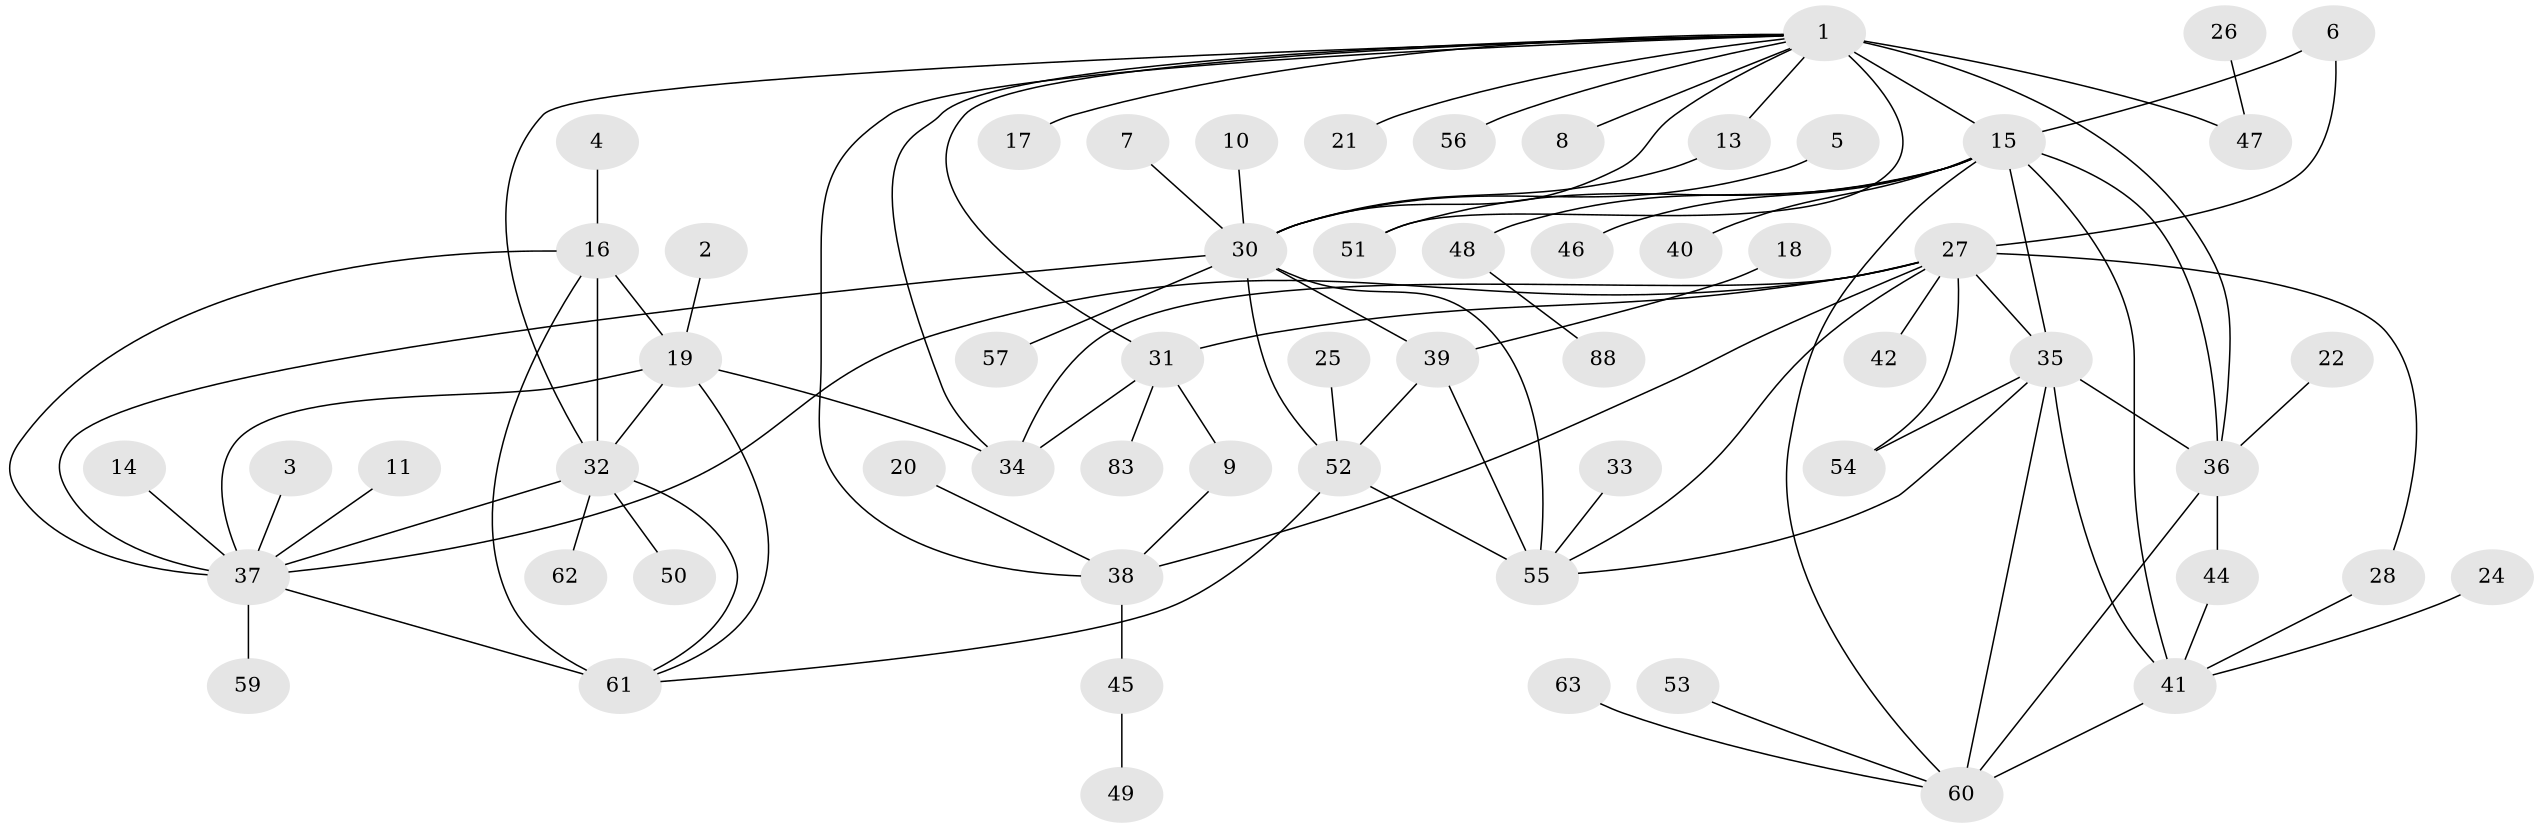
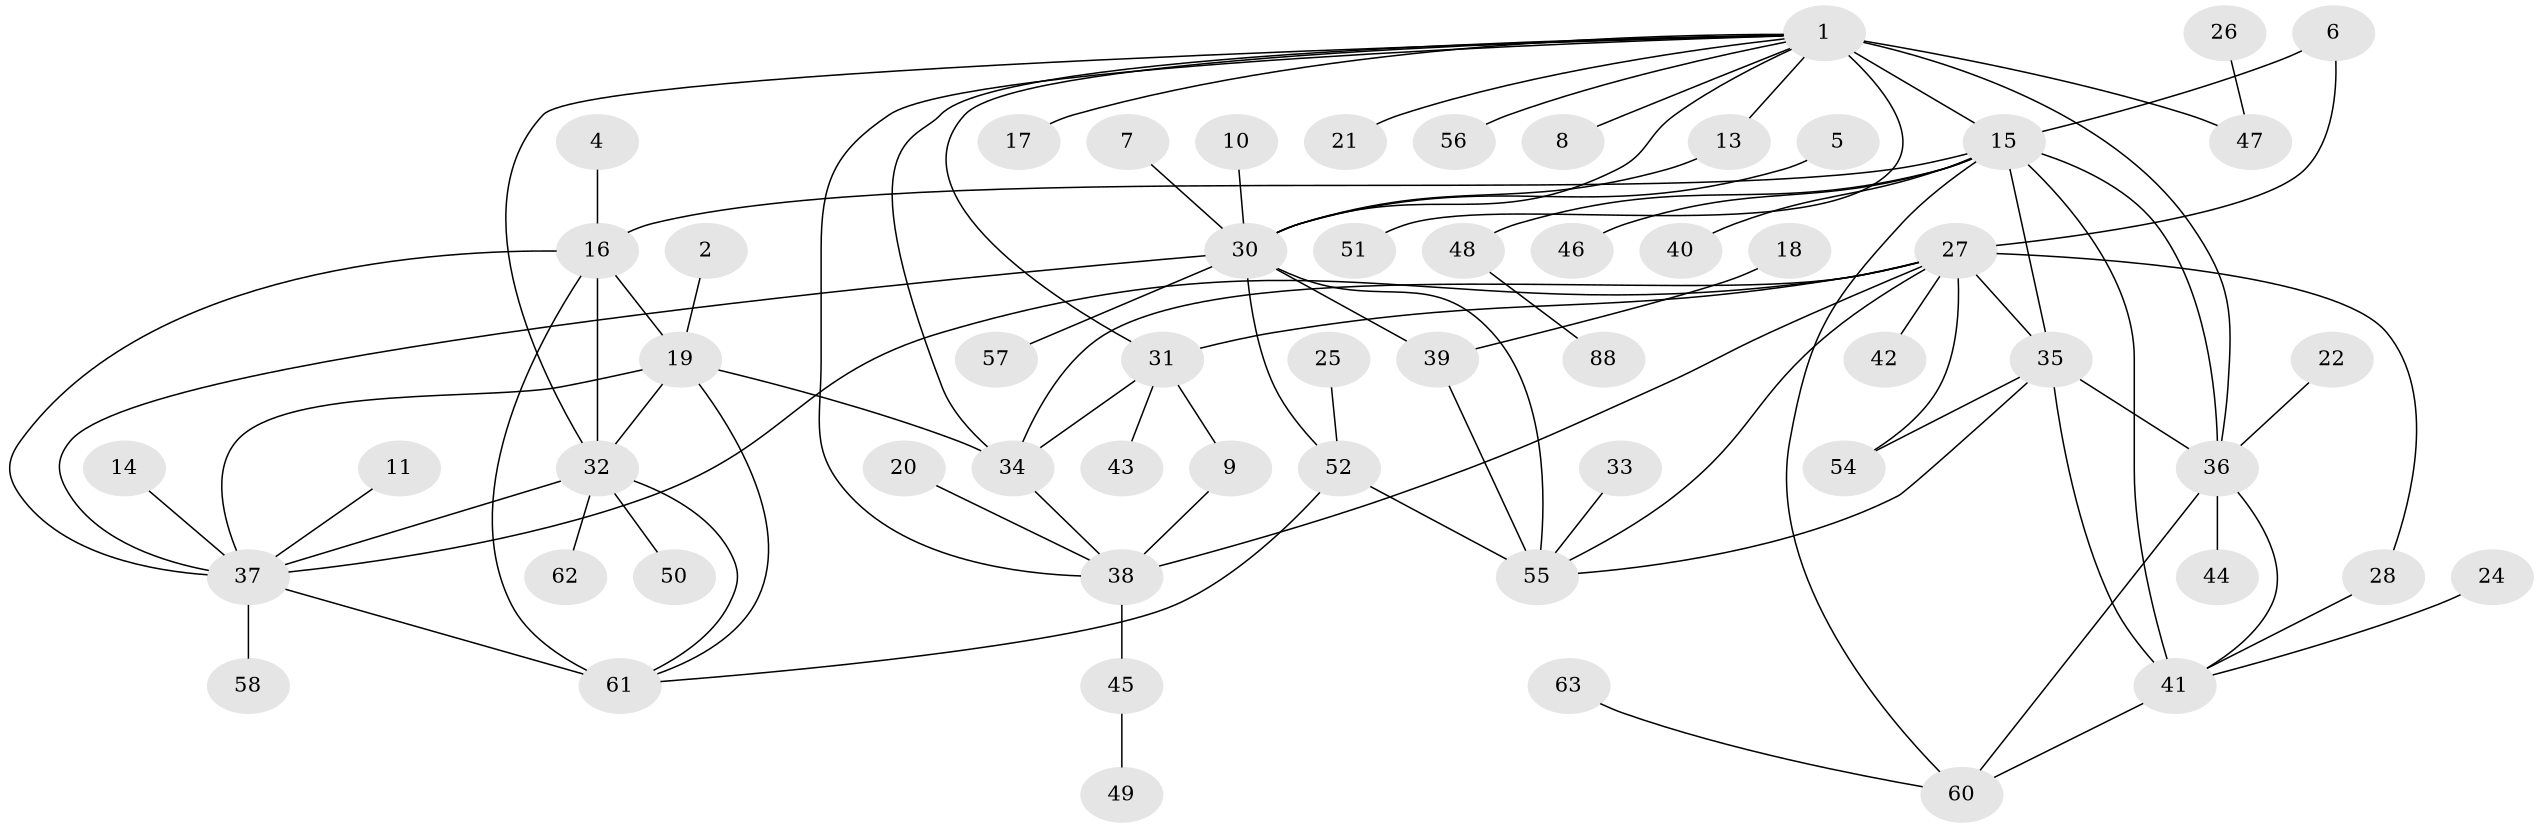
(1679, 194) -> (1297, 185)
(1389, 414) -> none
(291, 468) -> none
(1122, 468) -> (1122, 468)
none -> (1067, 523)
(2007, 577) -> none
(2196, 632) -> (2276, 590)
(248, 686) -> (248, 686)
(1678, 686) -> none
